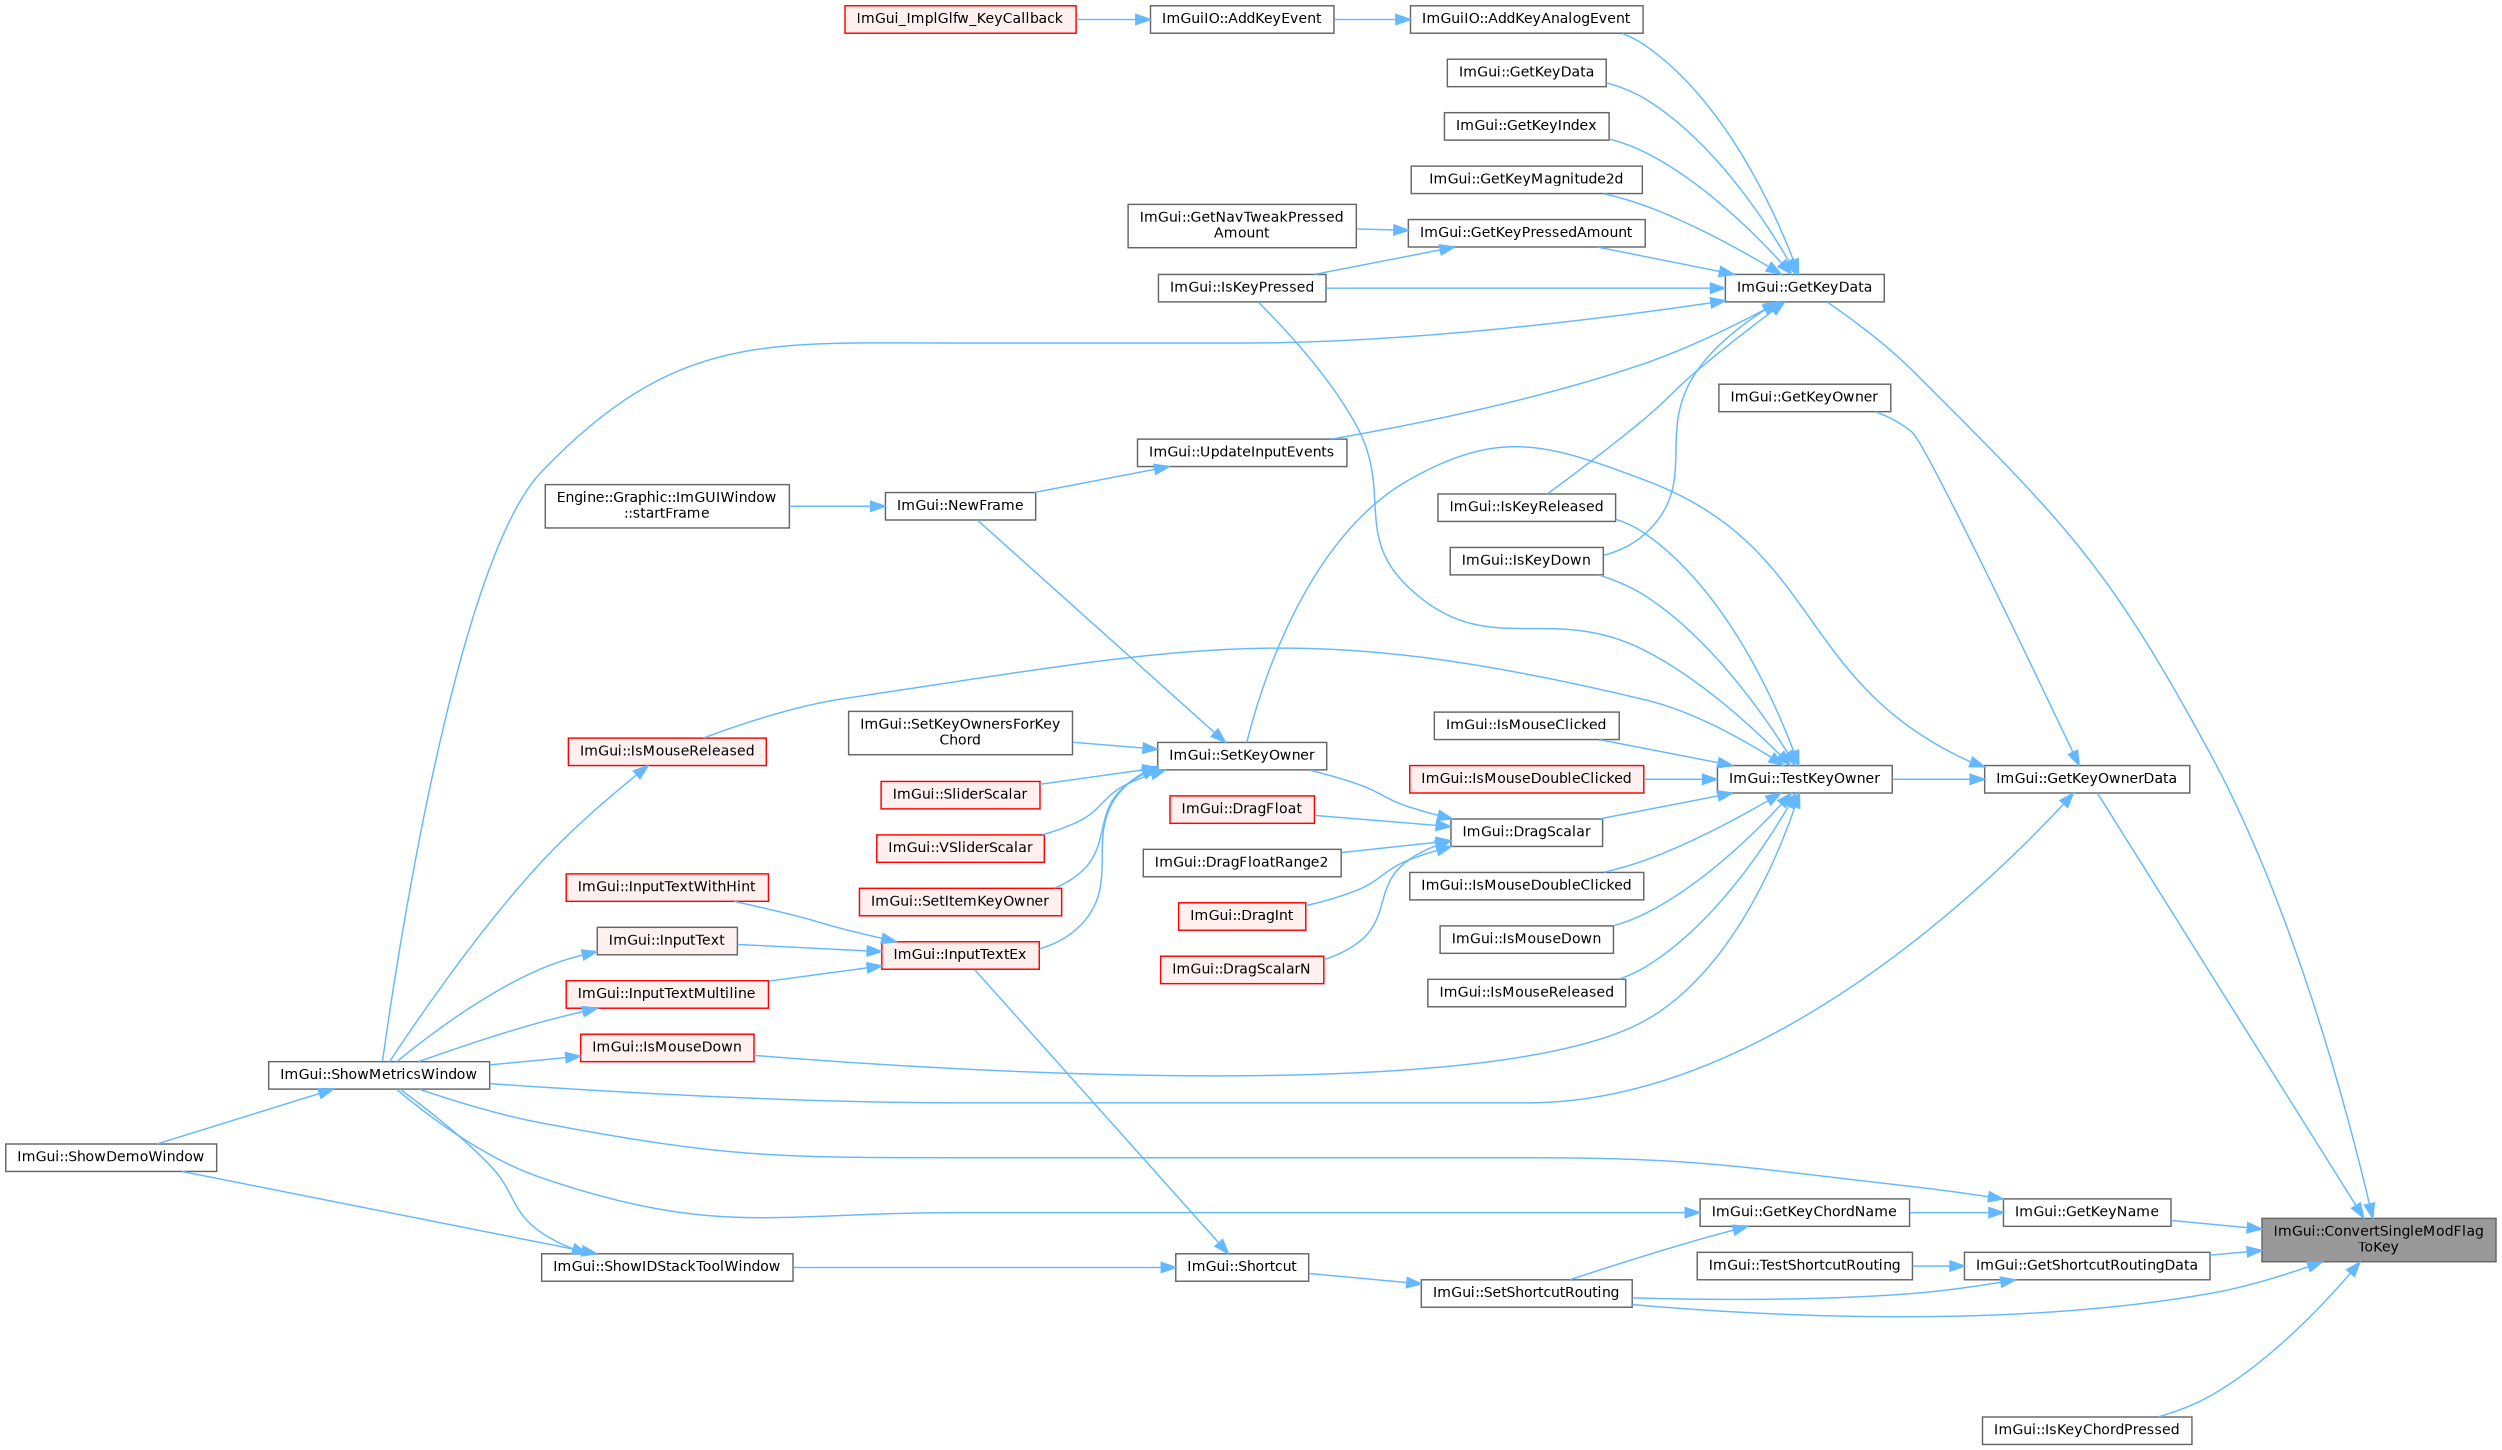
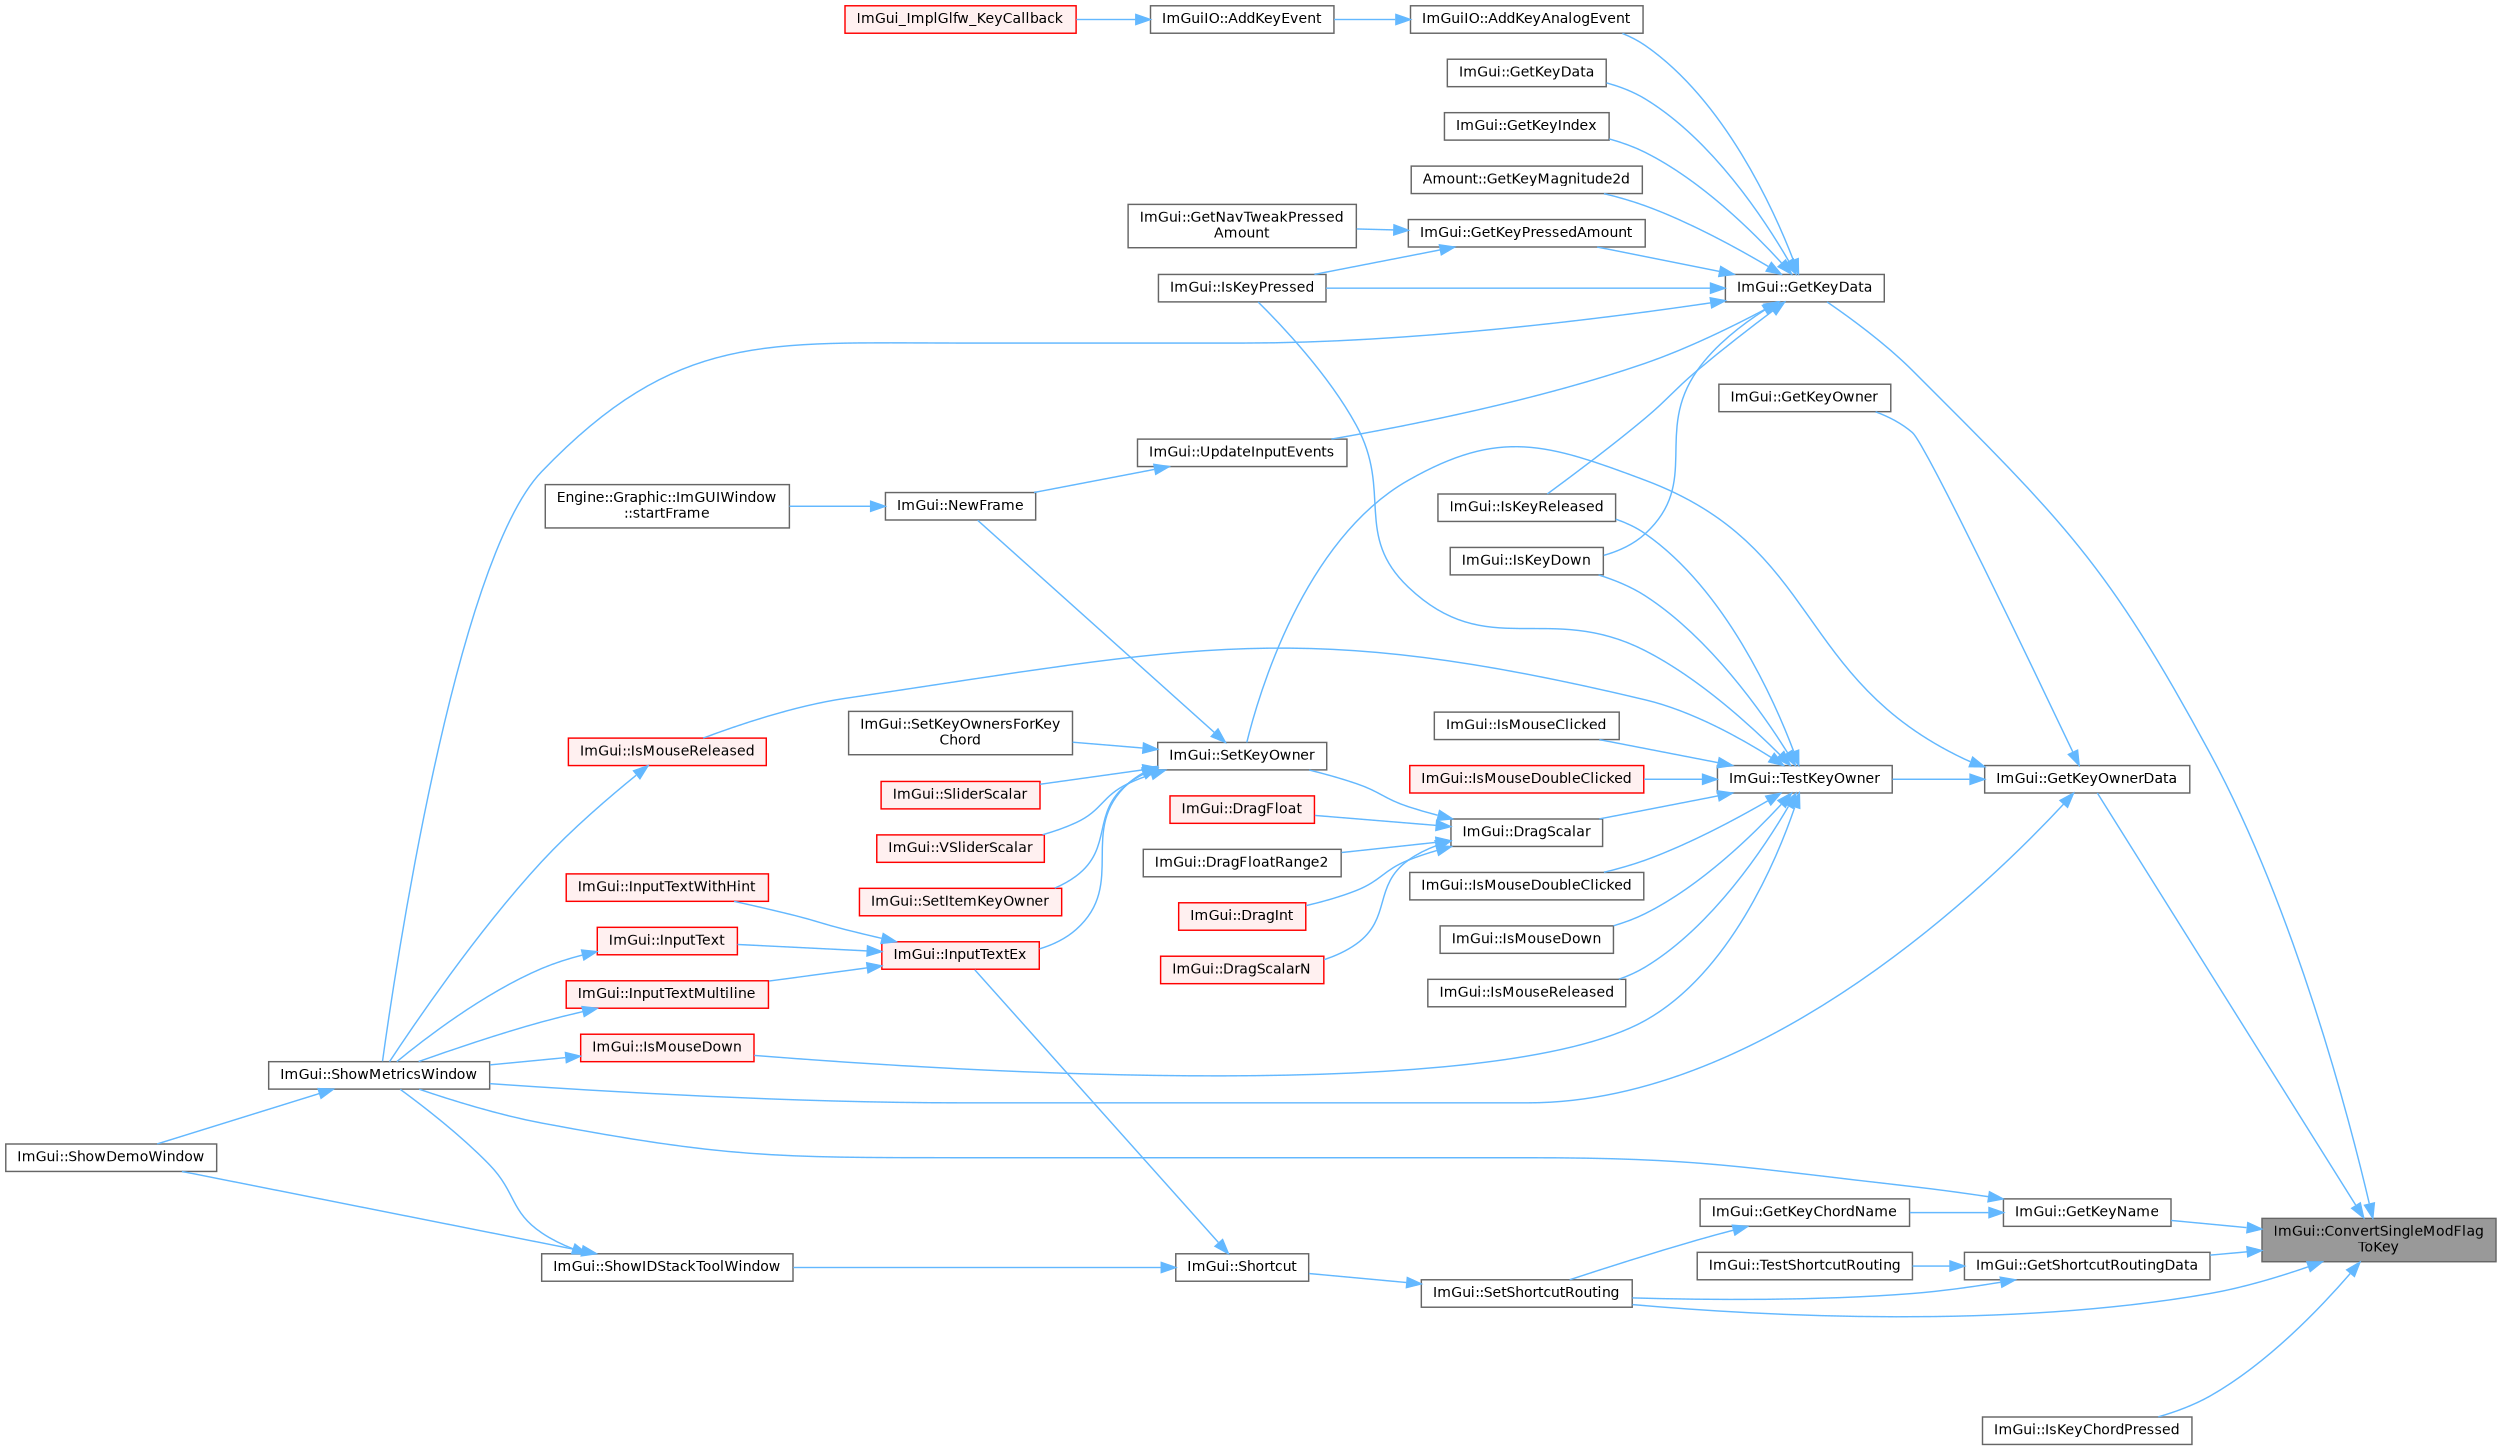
(1527, 180) -> (1527, 180)
(667, 941) -> (667, 941)
(1025, 1213) -> none
